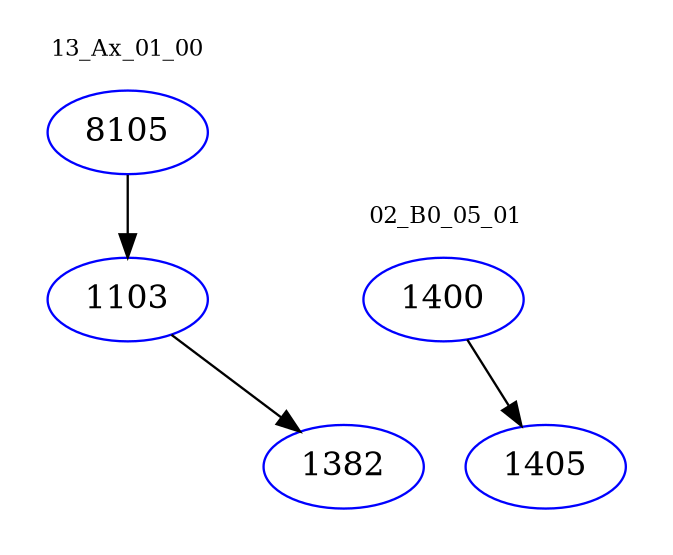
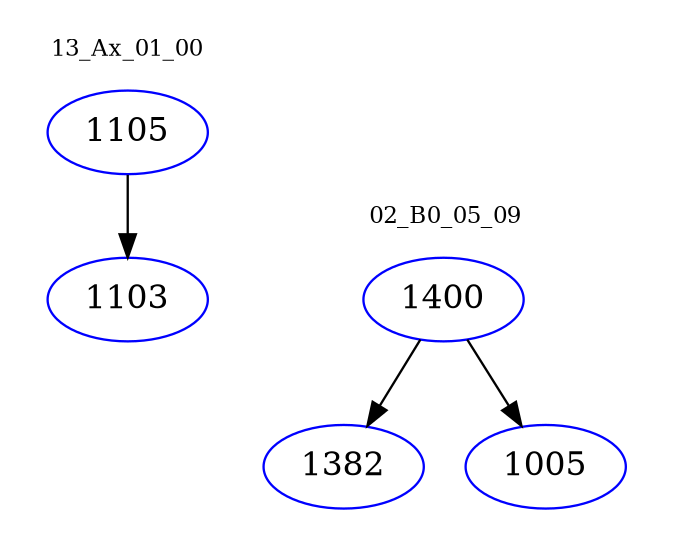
(128, 132) -> (128, 132)
(446, 217) -> (446, 217)
(226, 376) -> (400, 373)
(546, 467) -> (546, 467)
